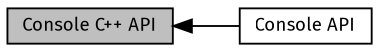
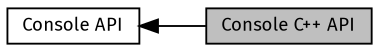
(216, 26) -> (182, 26)
